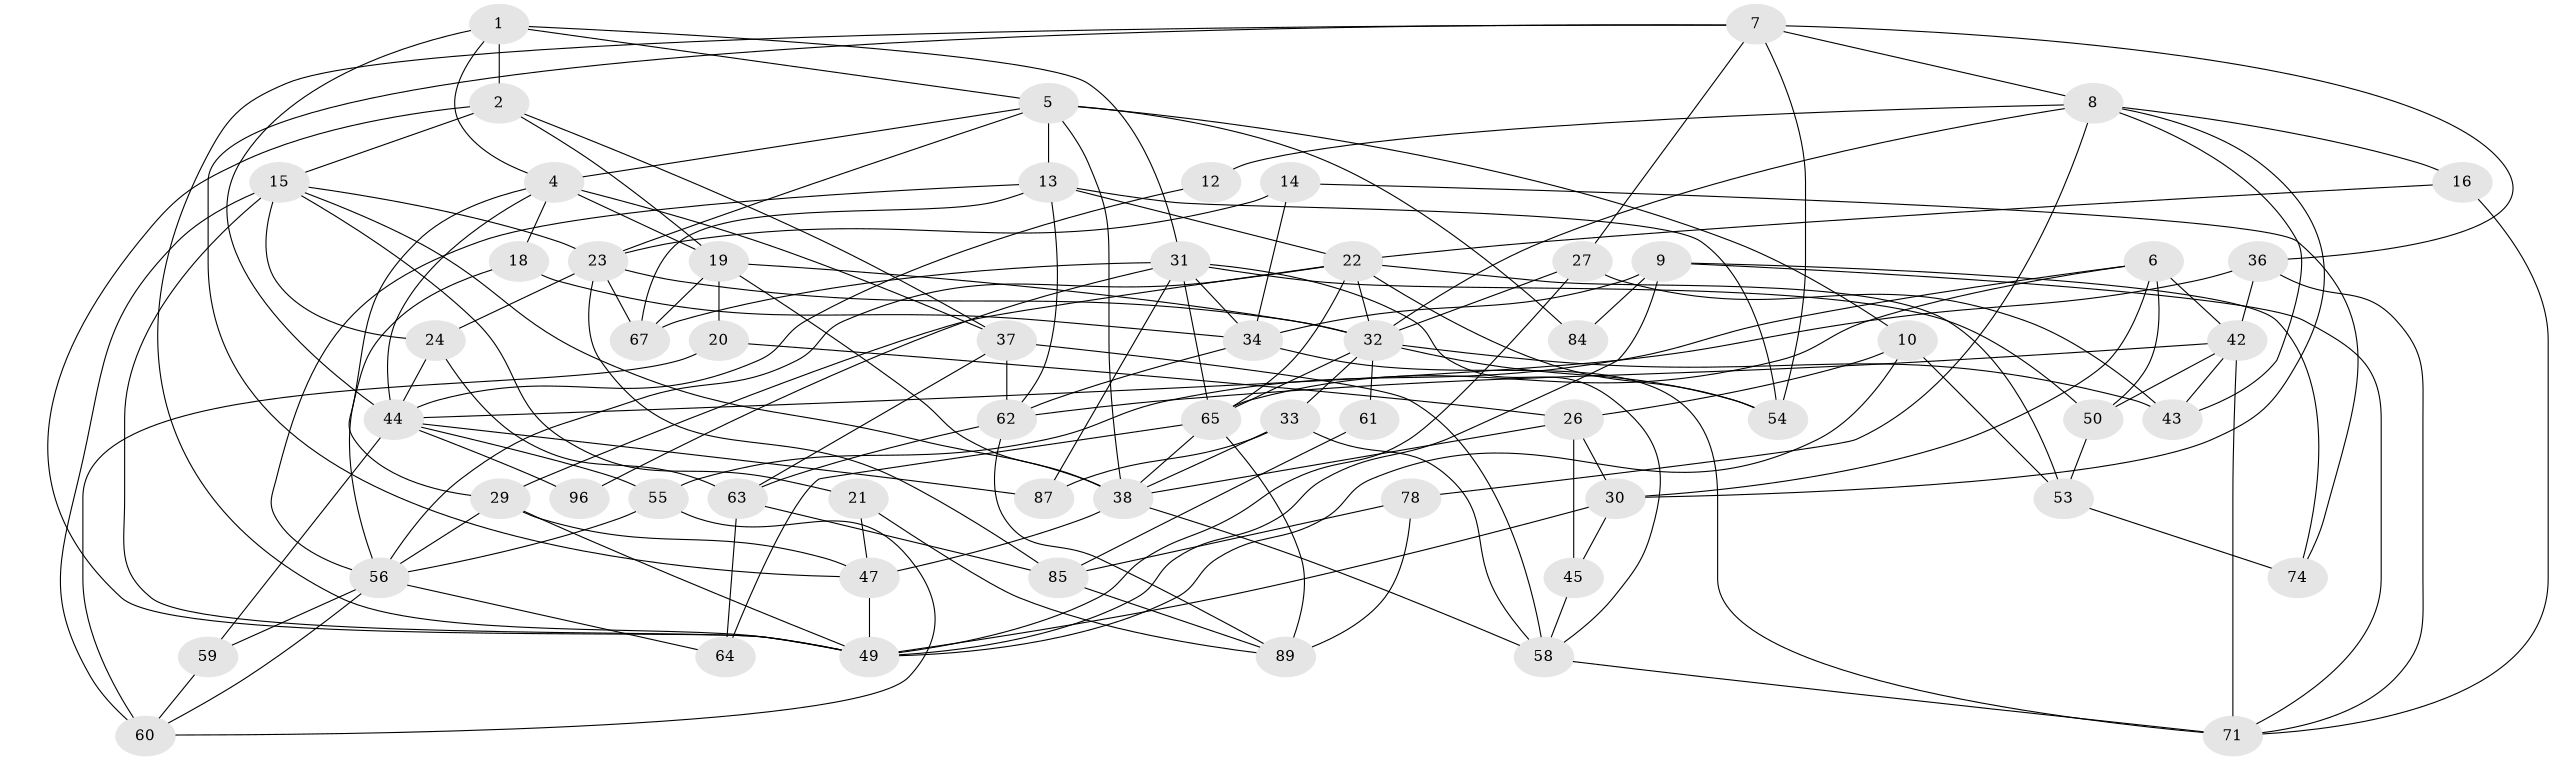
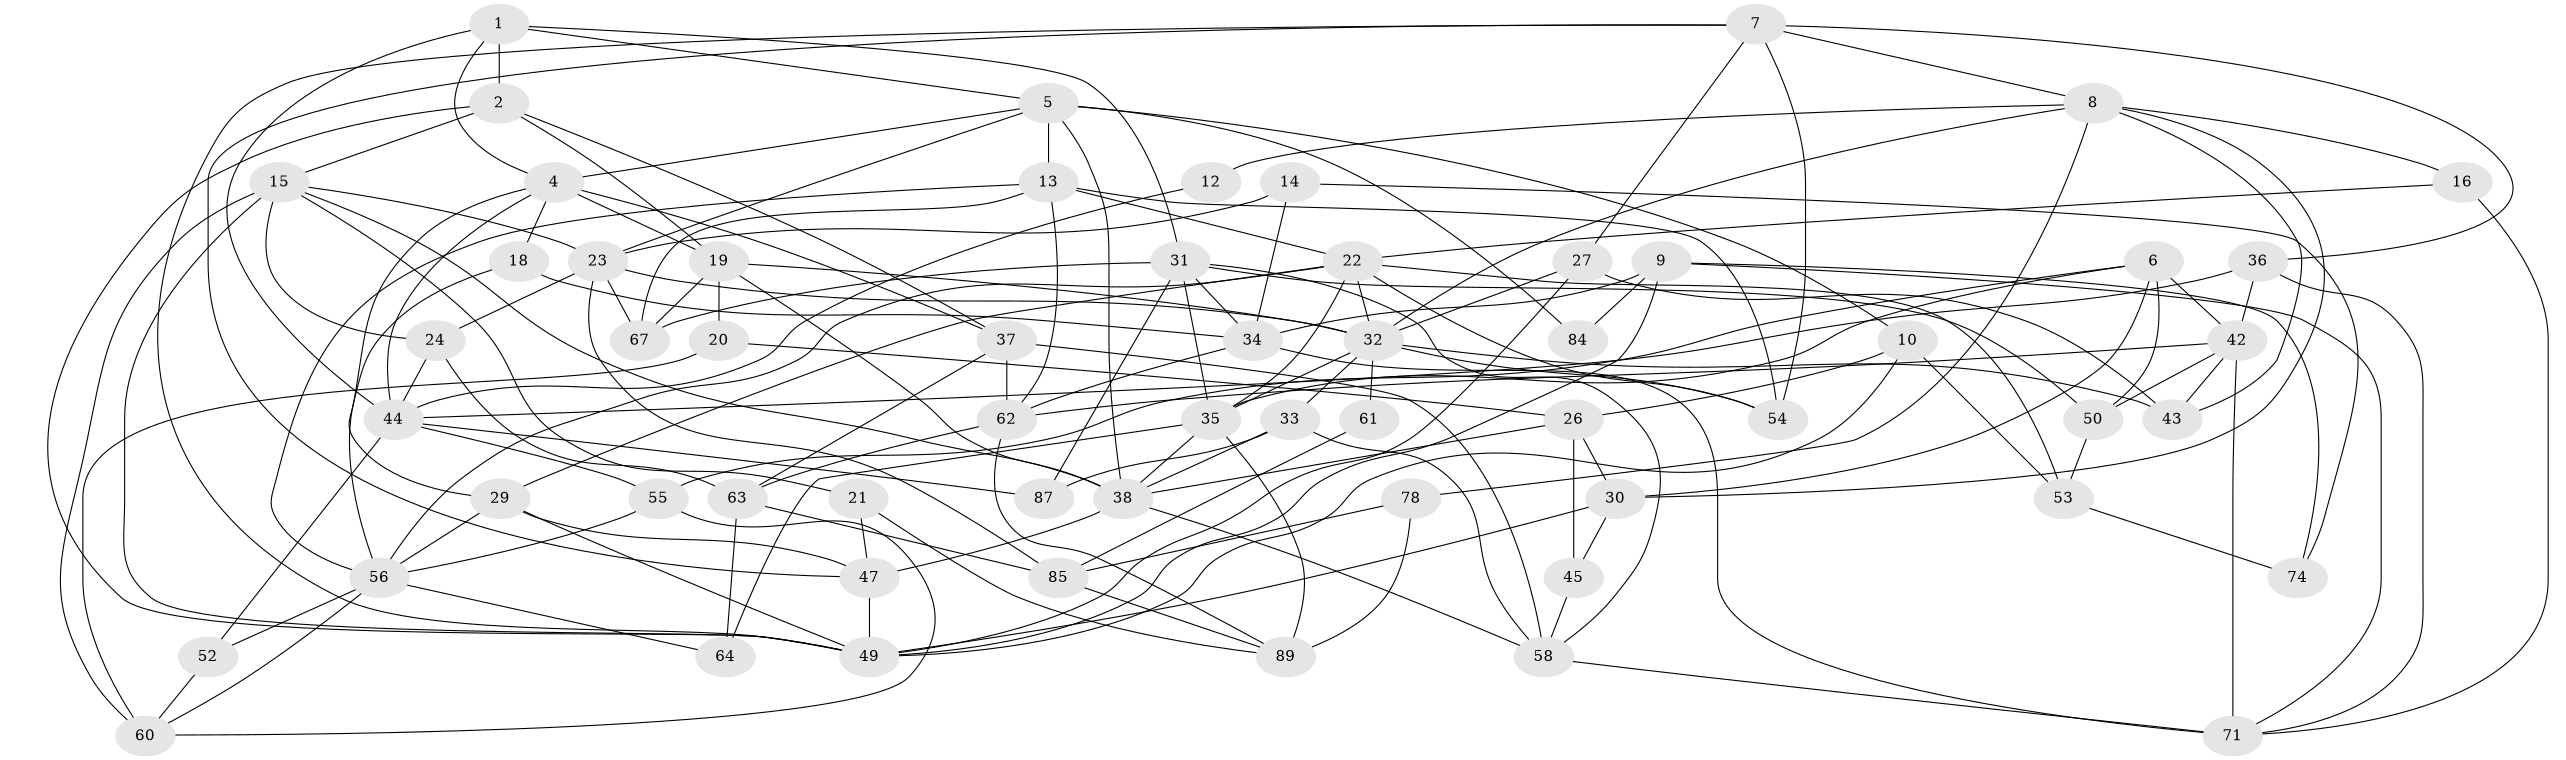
(1211, 420) -> (1211, 420)
(579, 499) -> none
(208, 657) -> (208, 657)
